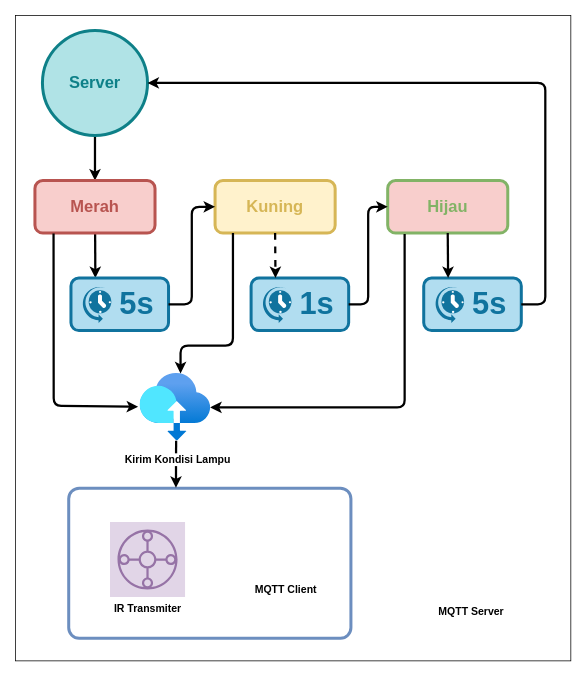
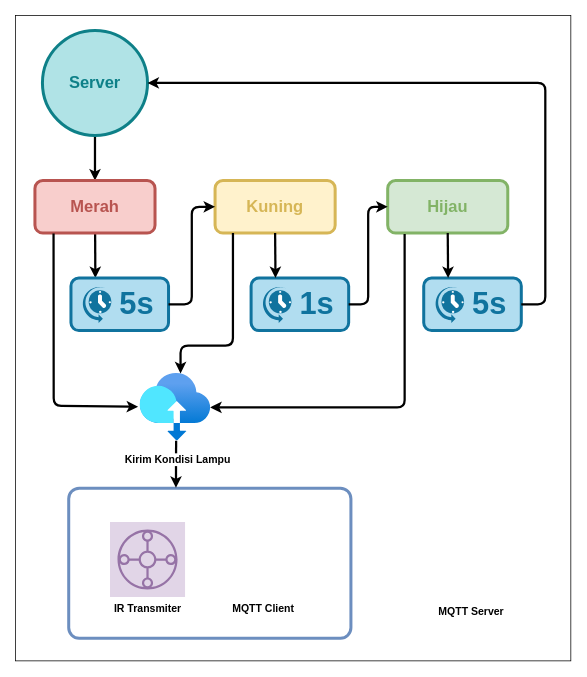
(447, 207) -> (447, 207)
(275, 254) -> (275, 254)
(286, 540) -> (263, 559)
